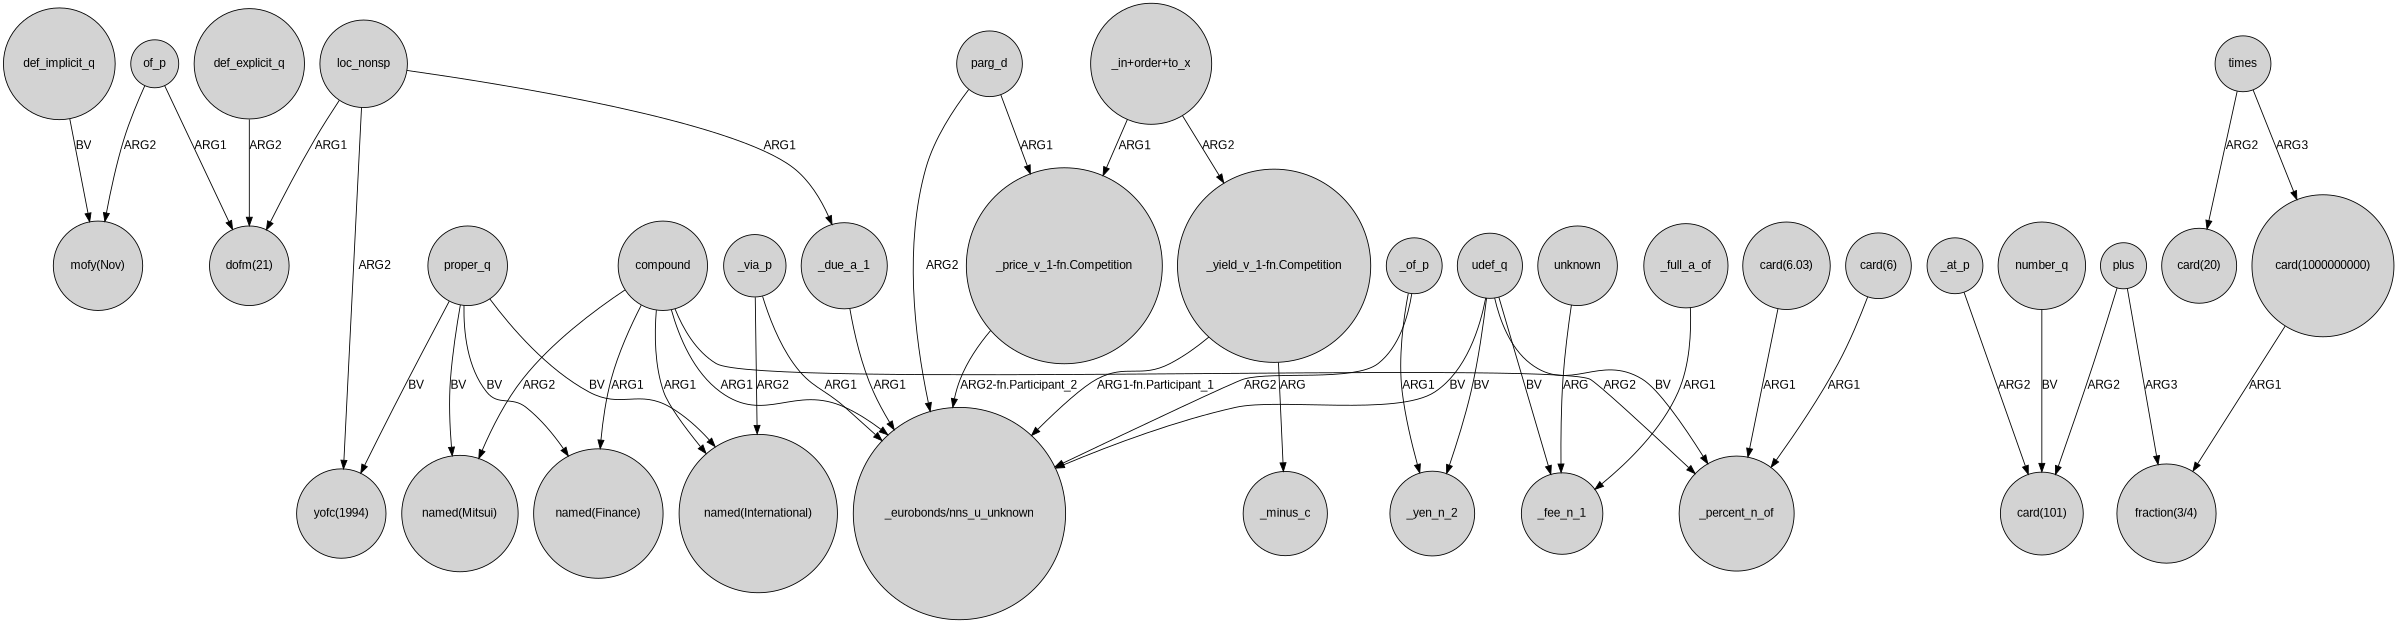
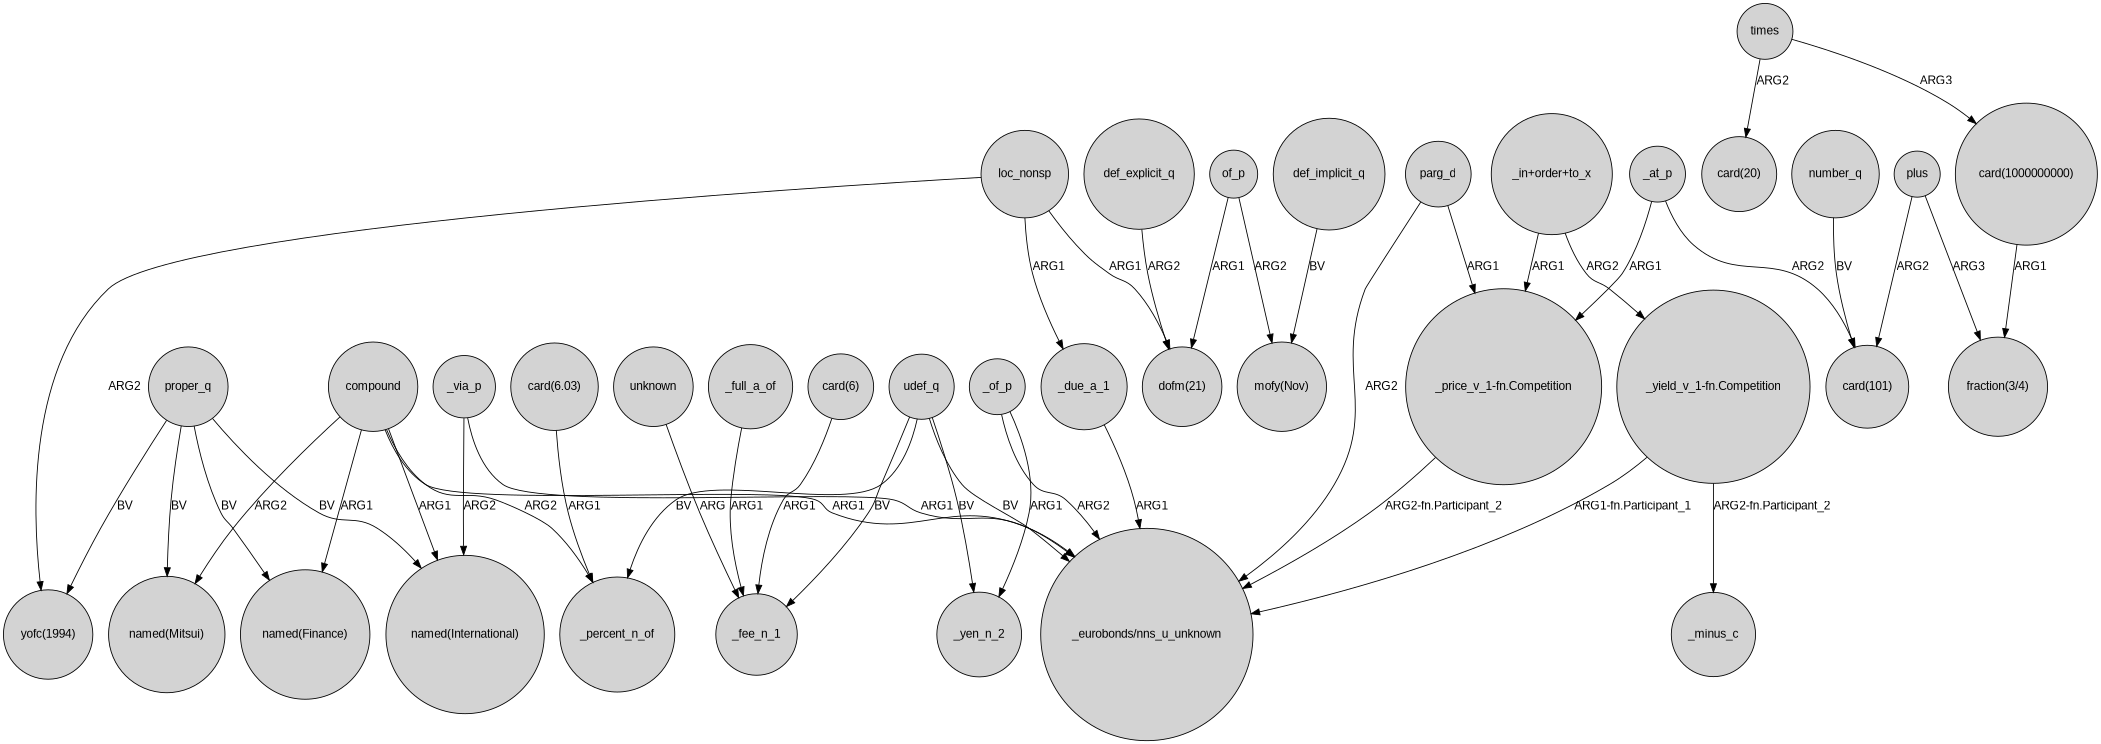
none -> (1628, 265)
(1828, 382) -> (781, 505)
(1293, 385) -> (1772, 506)
